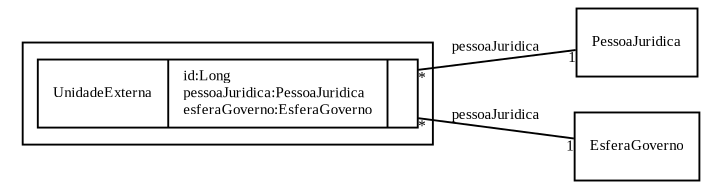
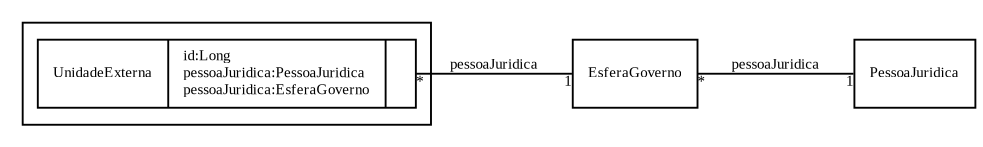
(497, 60) -> (776, 74)
(278, 110) -> (277, 90)
